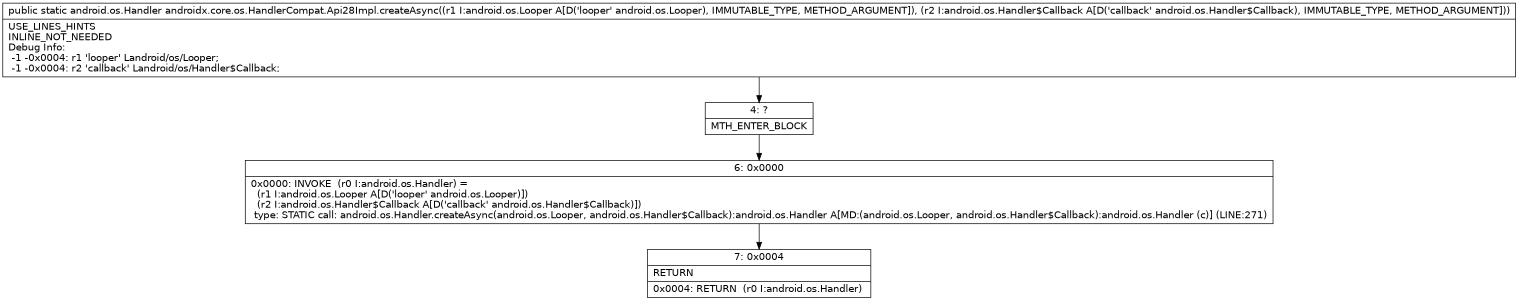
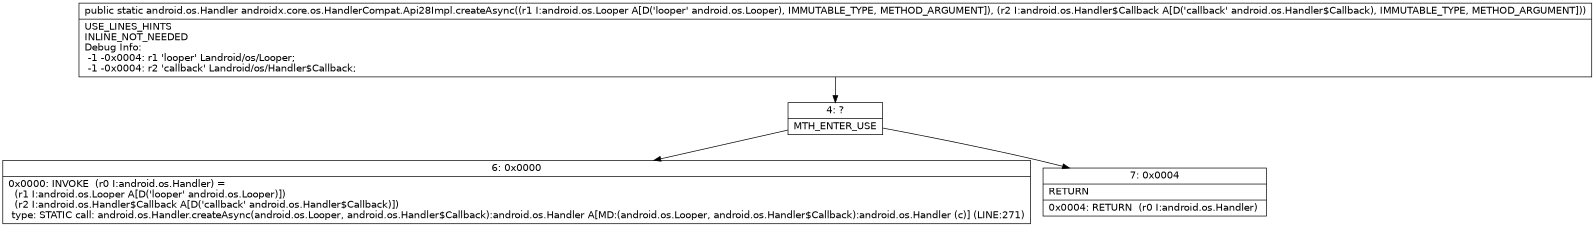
(759, 126) -> (835, 126)
(759, 233) -> (973, 146)
